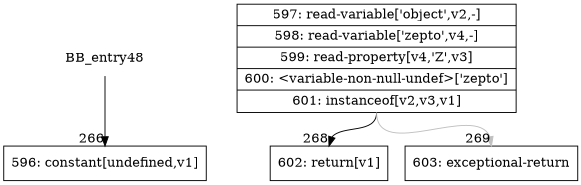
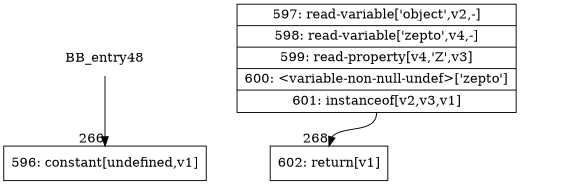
(491, 163) -> none
